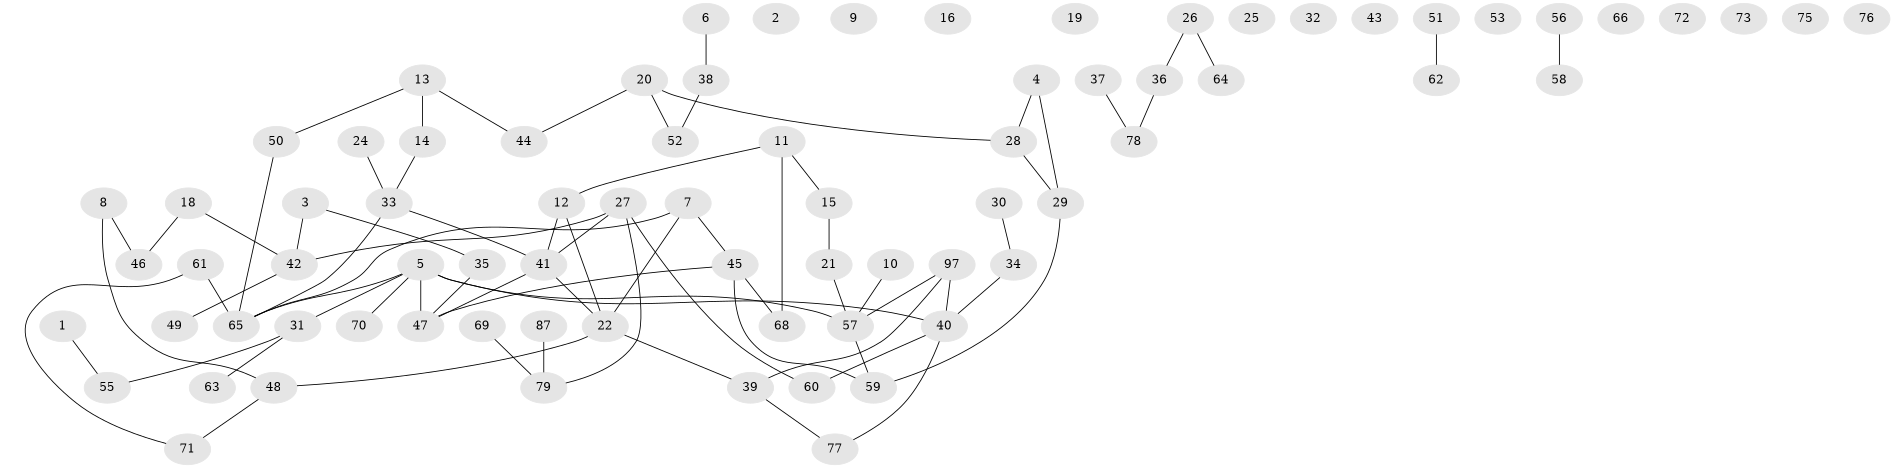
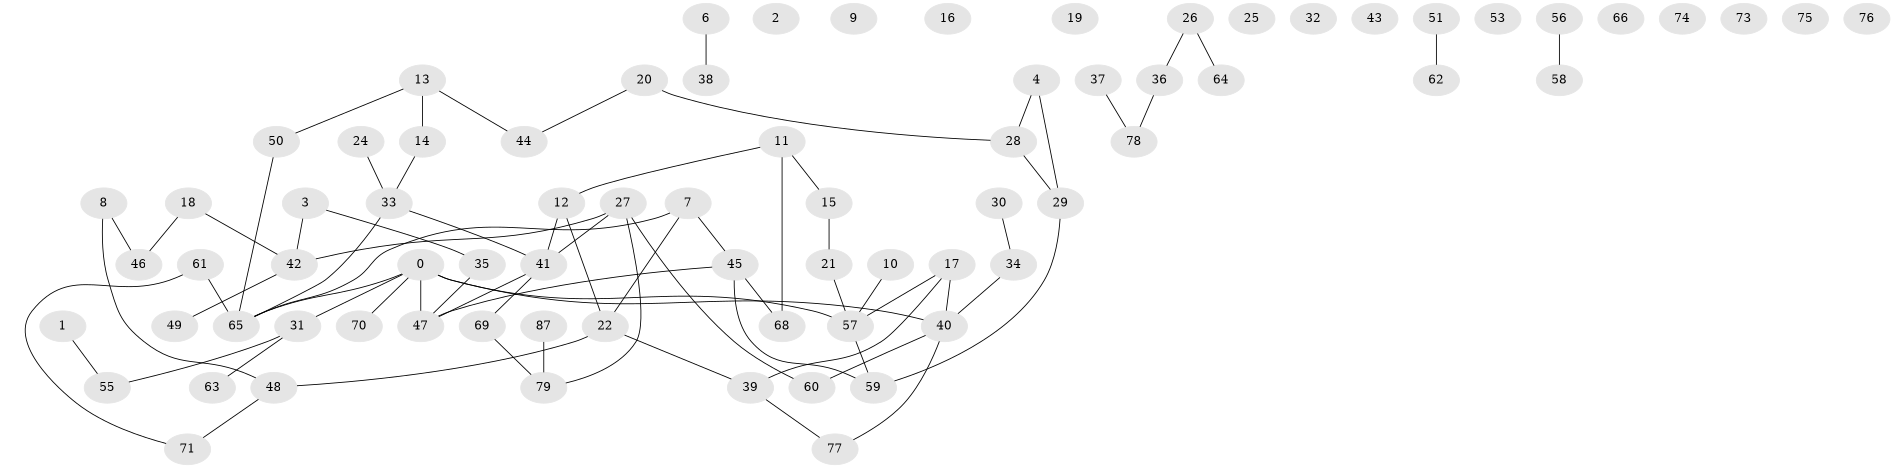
(1682, 19) -> (1682, 19)
(675, 142) -> none
(421, 265) -> (421, 265)
(952, 265) -> (952, 265)
(572, 293) -> (506, 303)
